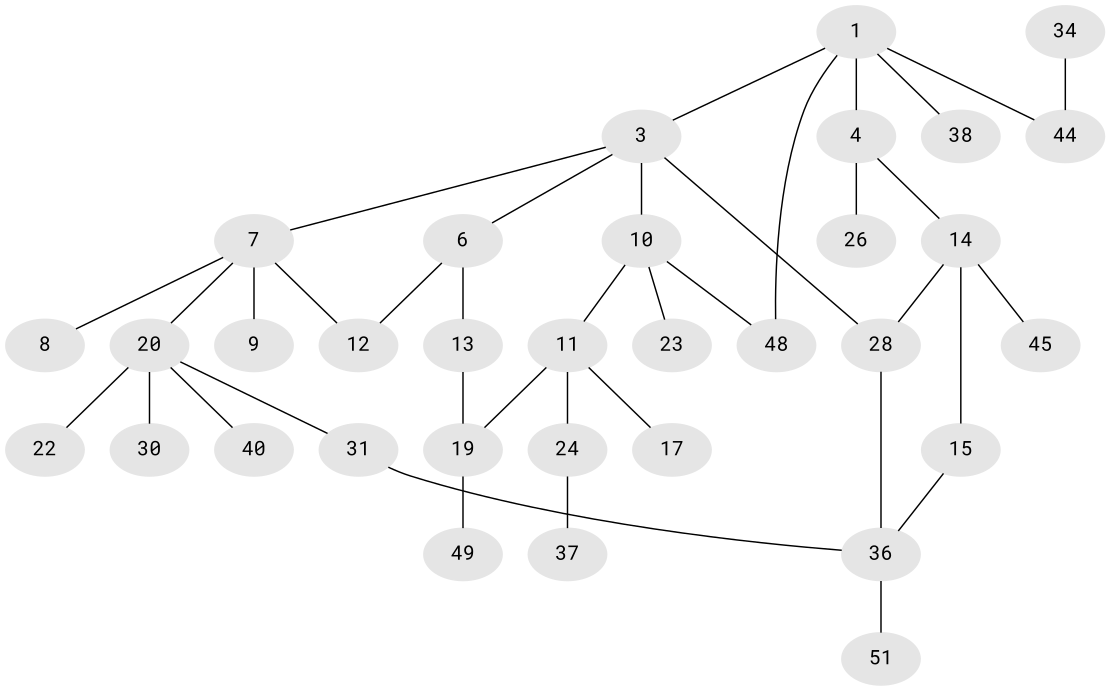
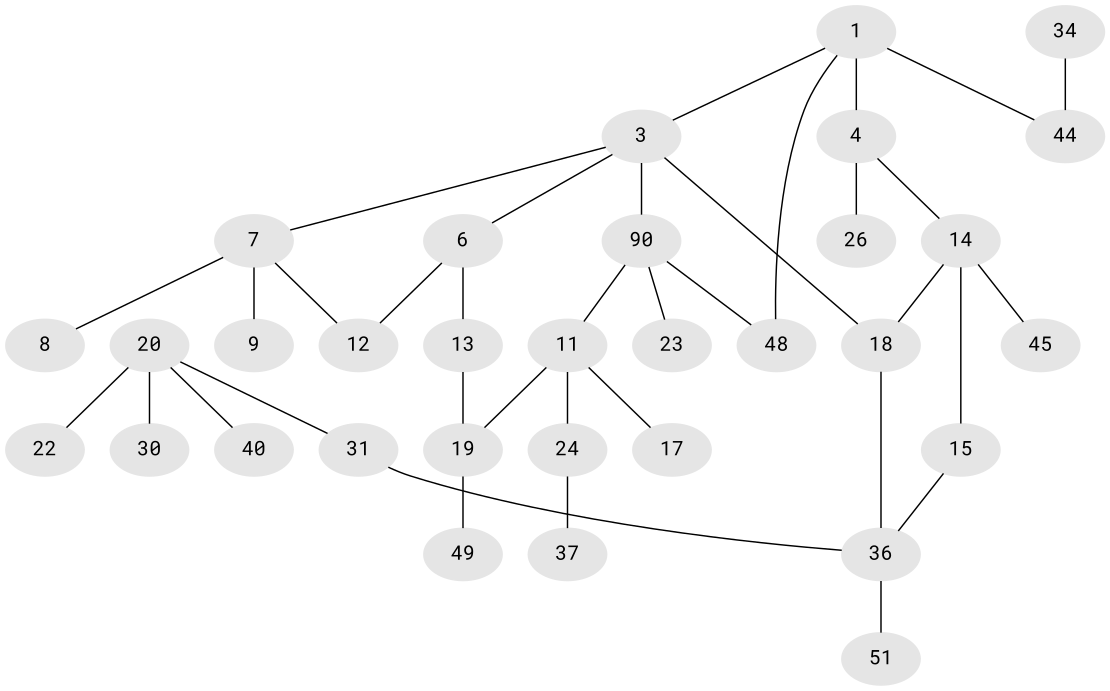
(961, 136) -> none
(642, 241) -> (642, 241)
(202, 293) -> none
(881, 345) -> (881, 345)
